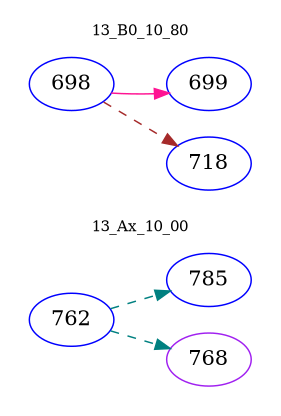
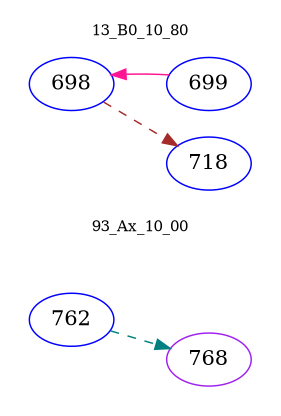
(133, 94) -> (148, 74)
(140, 228) -> (140, 228)
(209, 280) -> none
